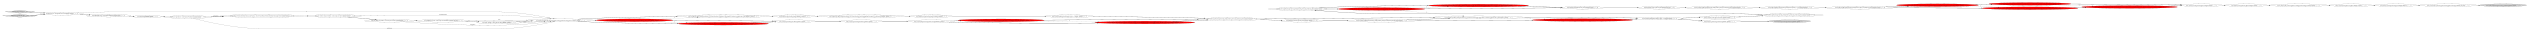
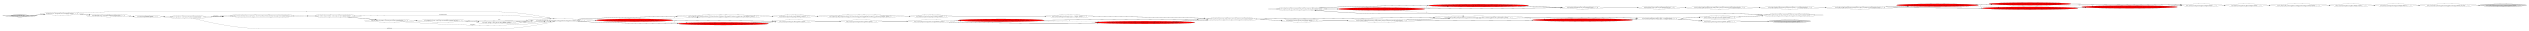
(20, 12) -> none
